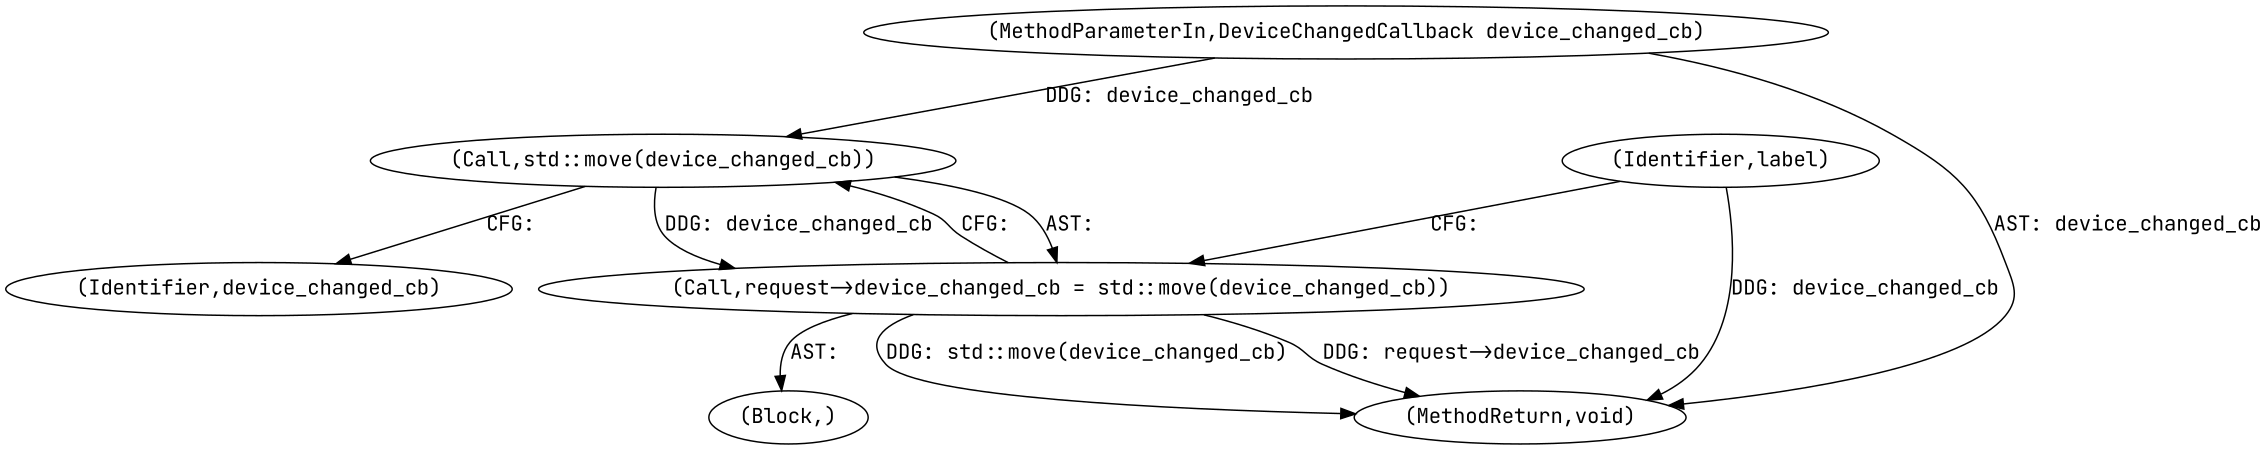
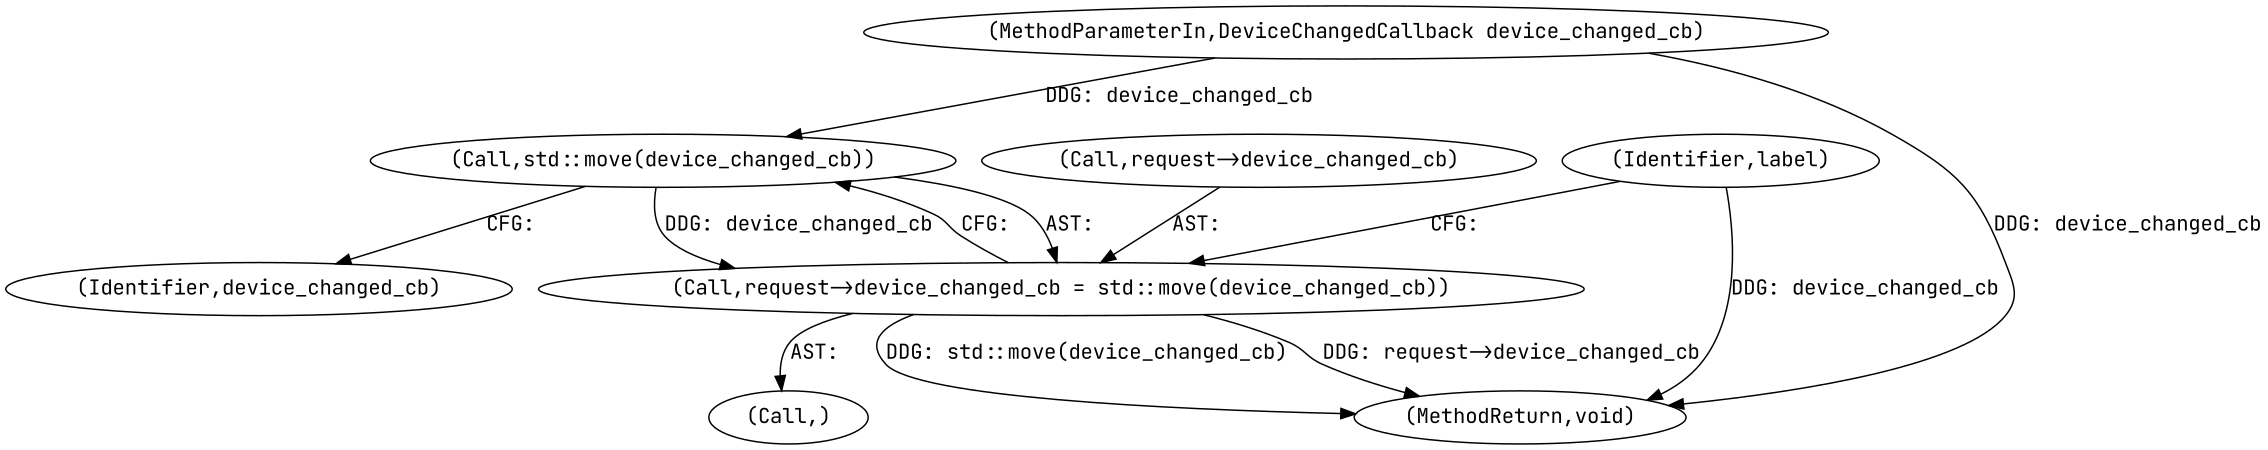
none -> (1259, 161)
(2128, 225) -> (2128, 225)
(789, 417) -> (789, 417)
